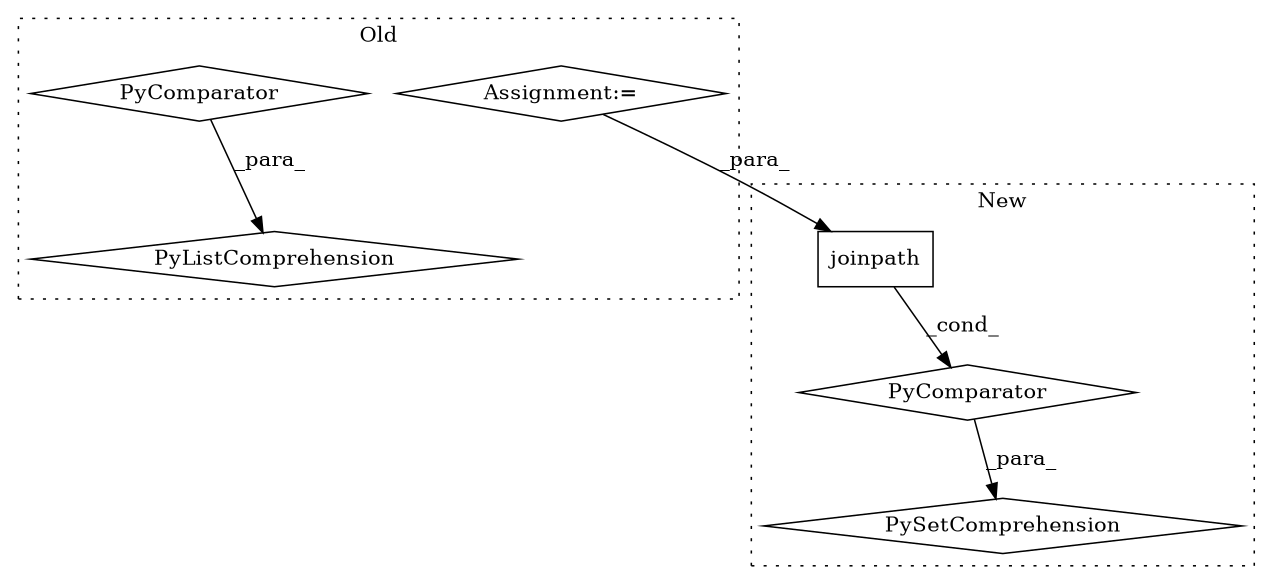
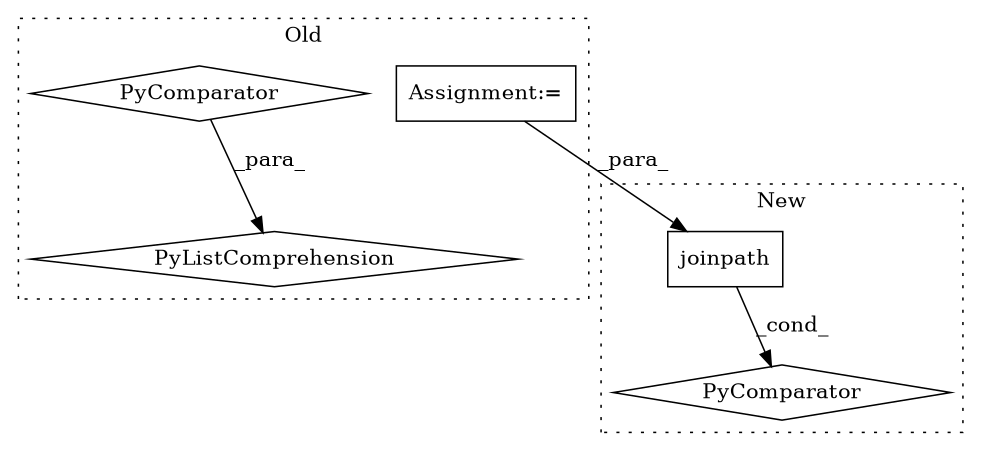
(561, 94) -> (486, 94)
(1003, 526) -> none
